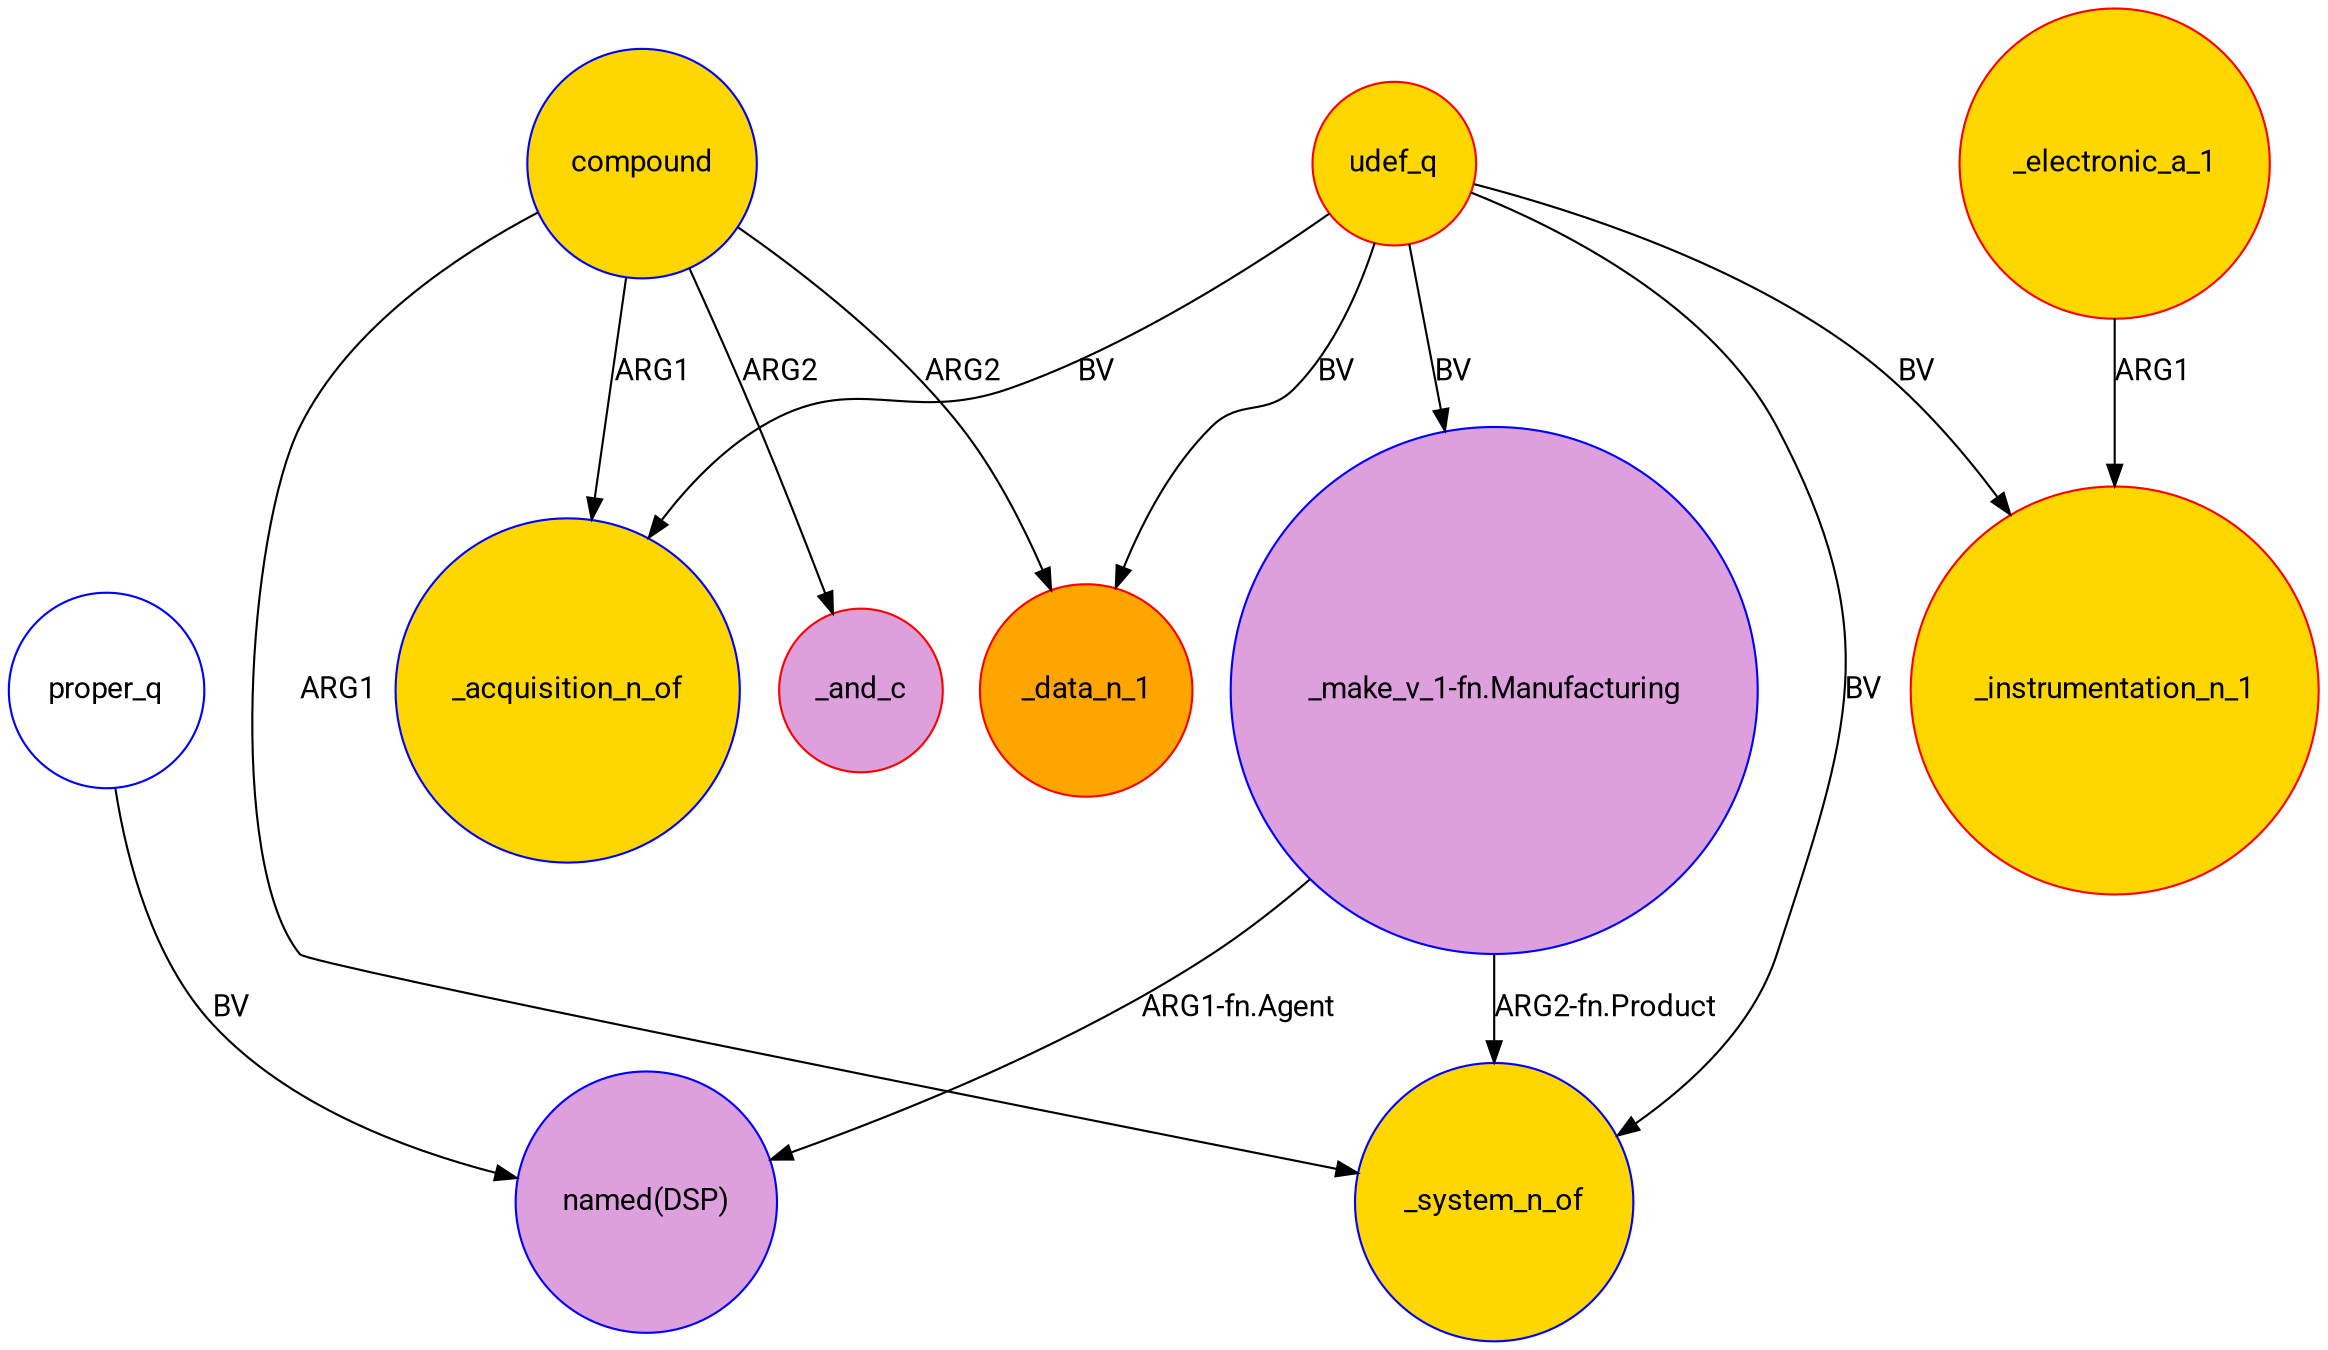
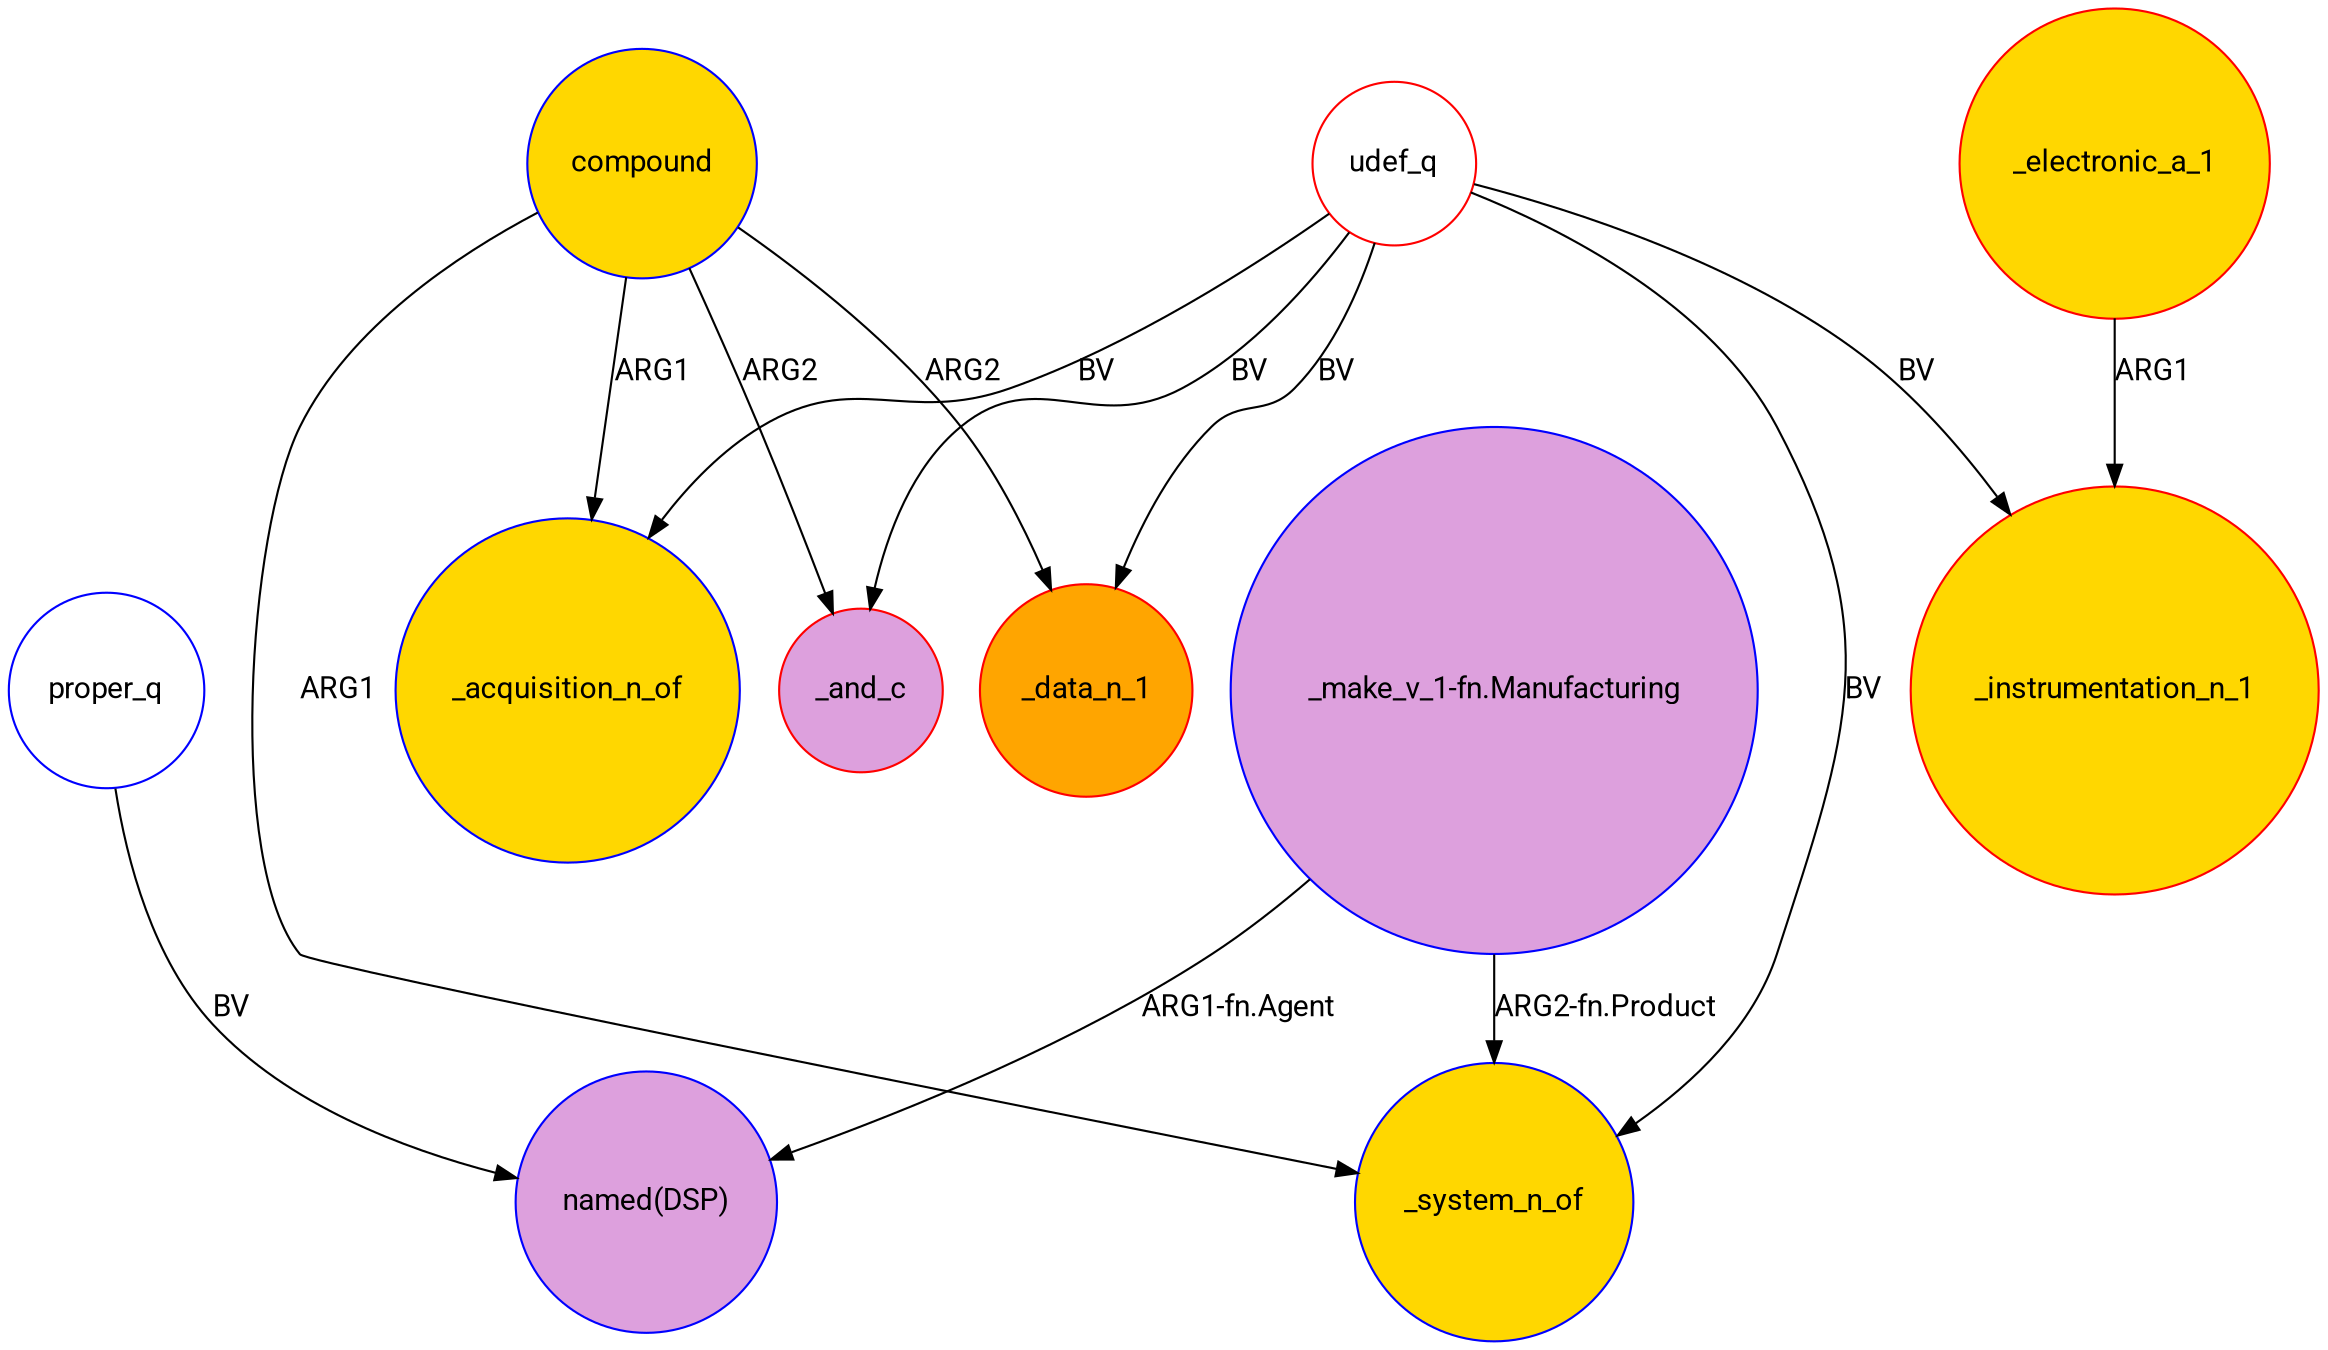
(1394, 164) -> (1394, 164)
(1425, 327) -> (1091, 404)
